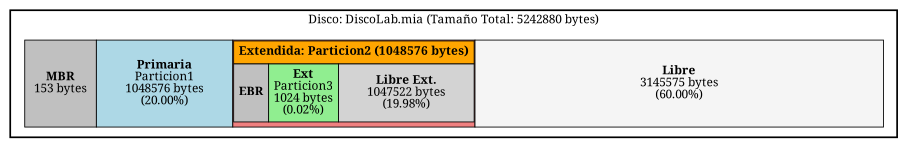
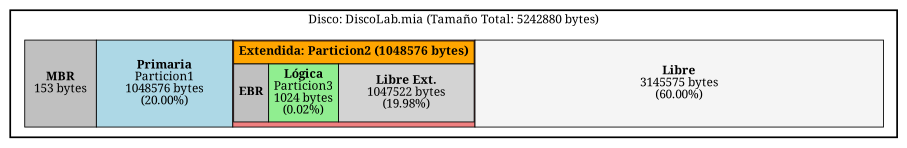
(304, 74) -> (304, 74)
